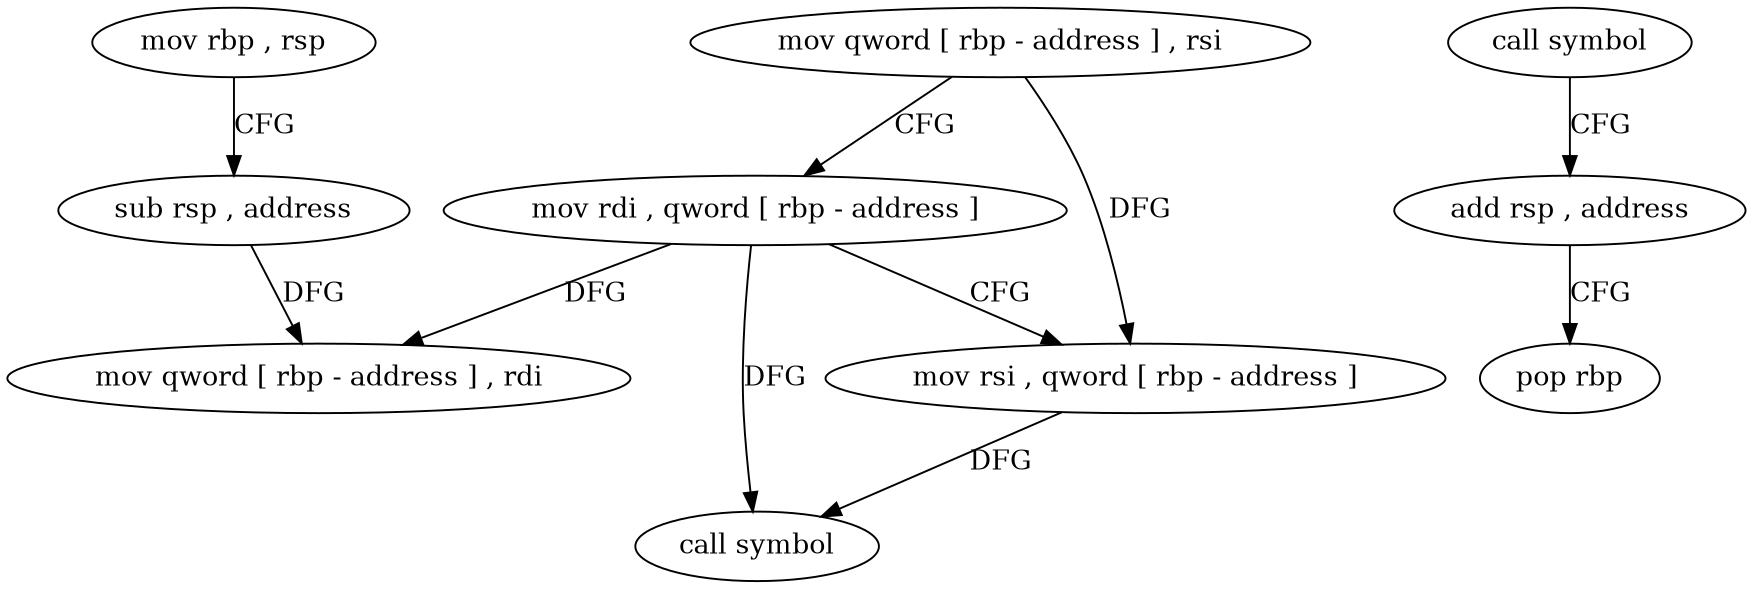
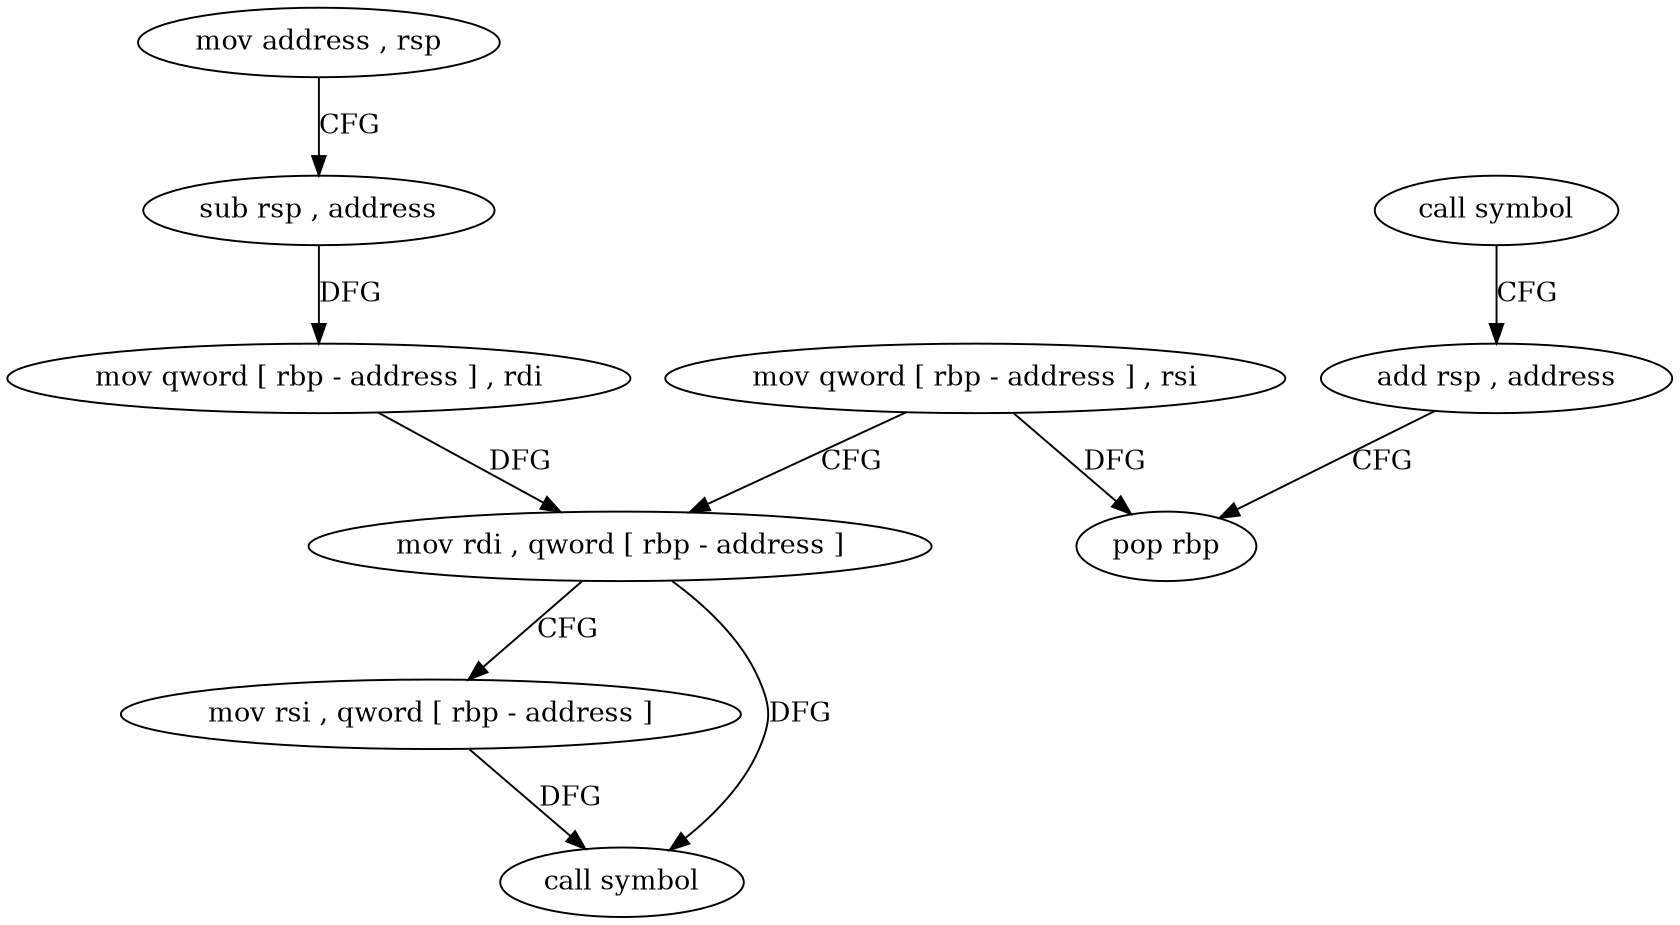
(234, 42) -> (319, 42)
(1091, 194) -> (1065, 457)
(546, 291) -> (461, 458)
